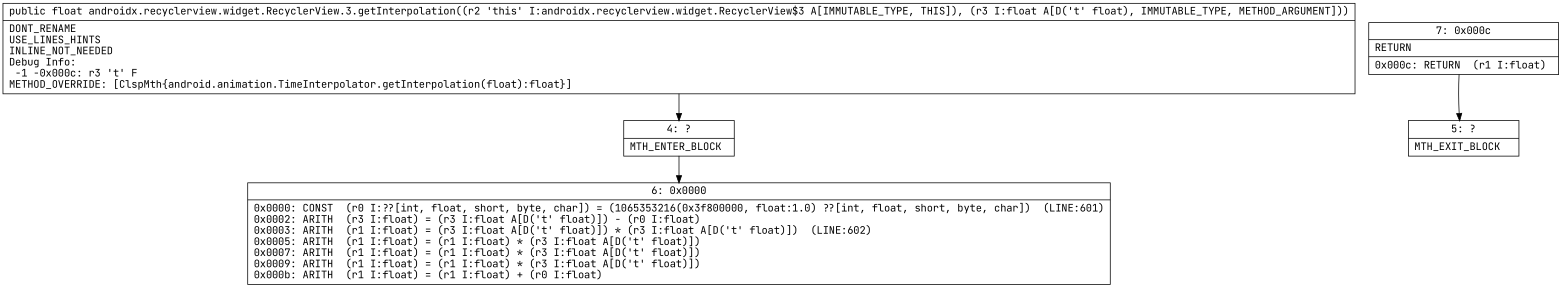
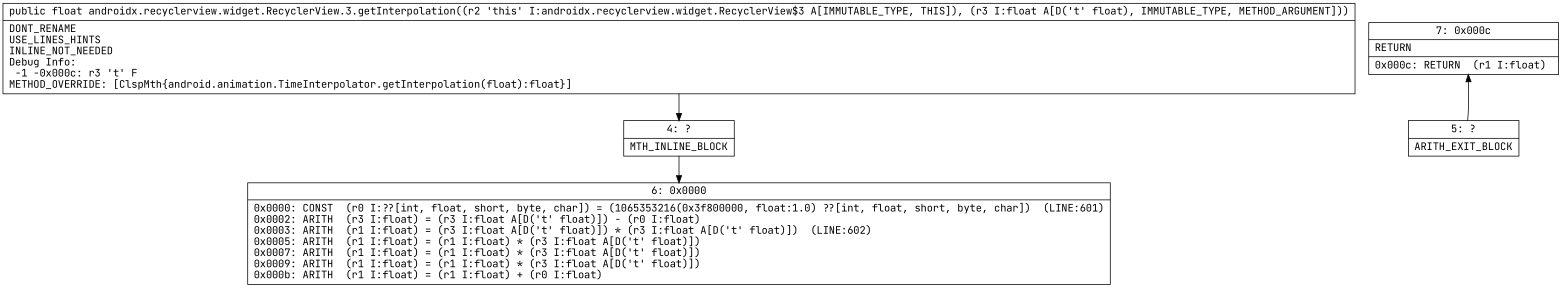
(1459, 94) -> (1469, 101)
(676, 147) -> (679, 147)
(1457, 147) -> (1464, 147)
